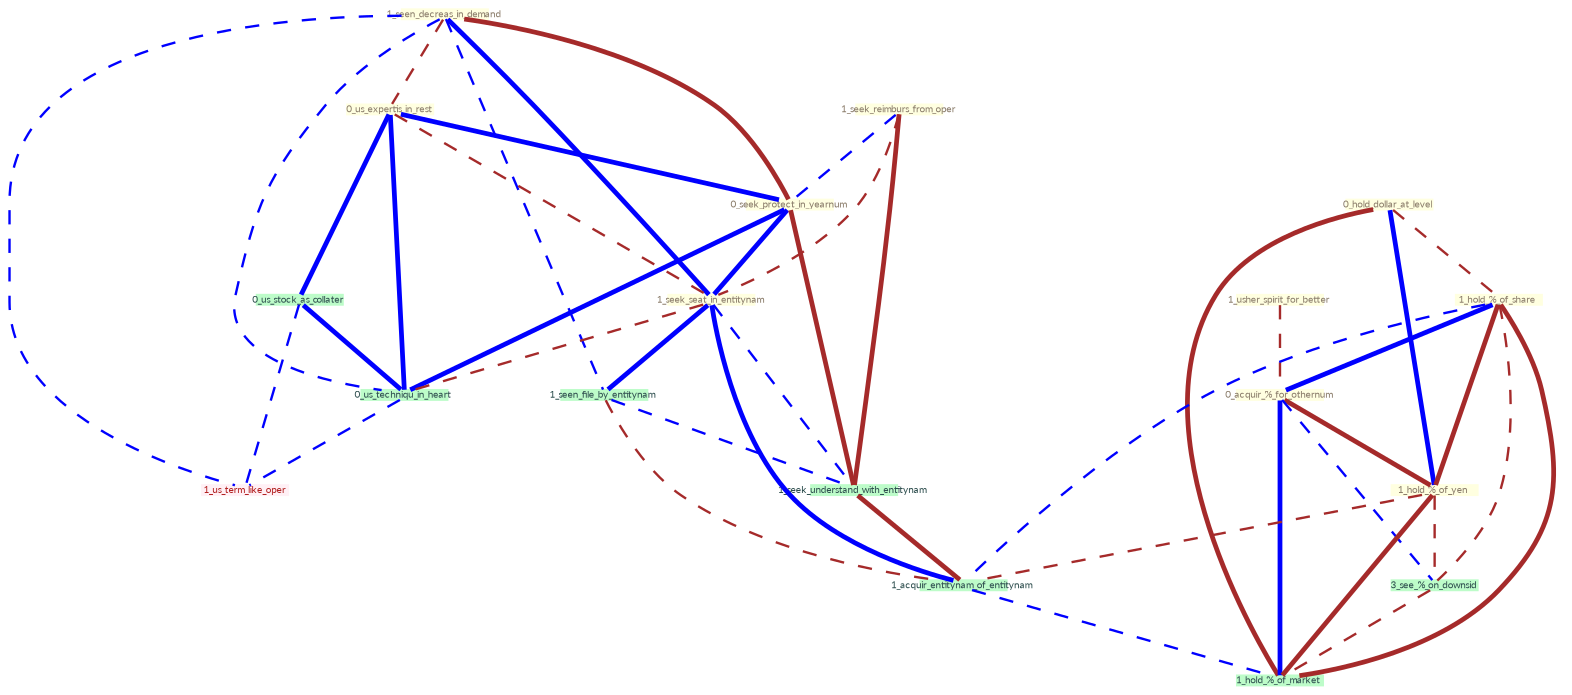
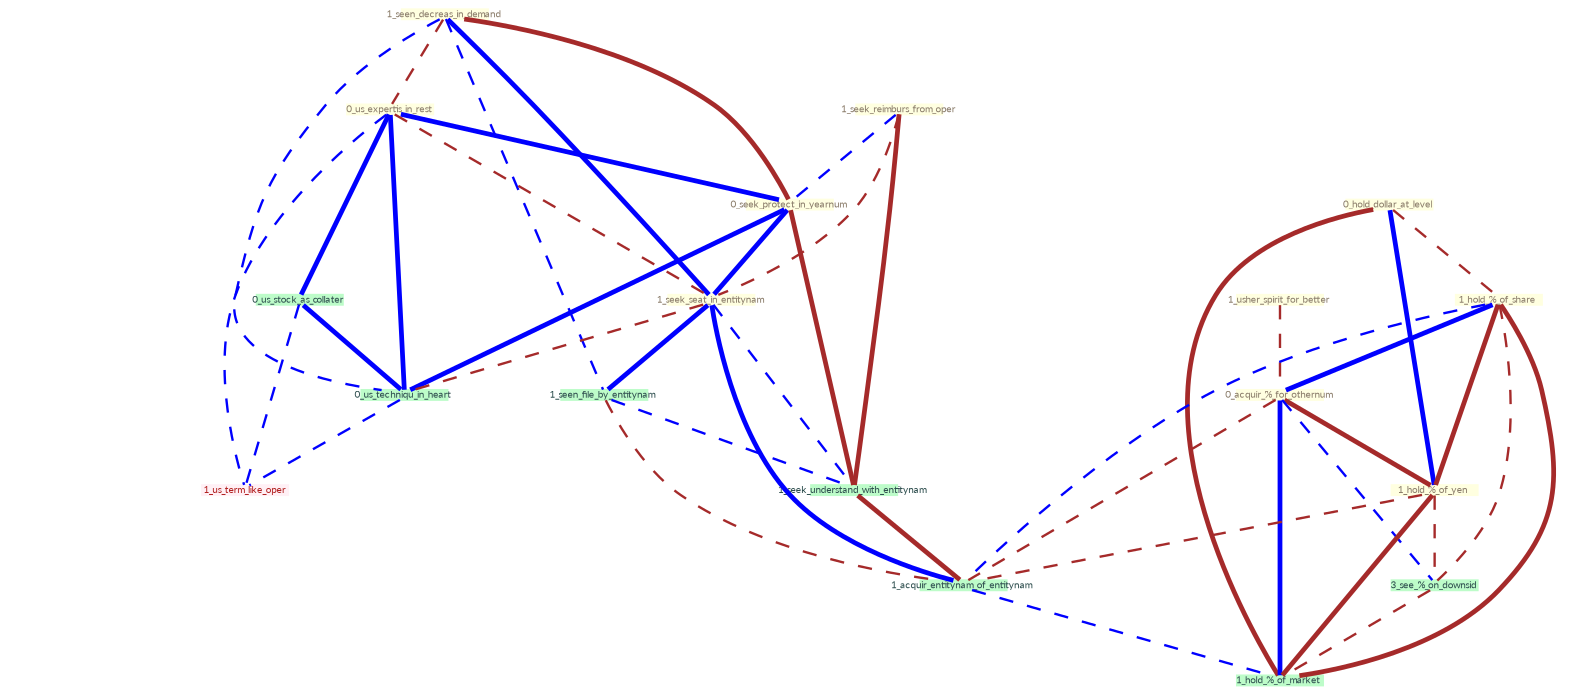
(17, 170) -> (266, 237)
none -> (1122, 490)
